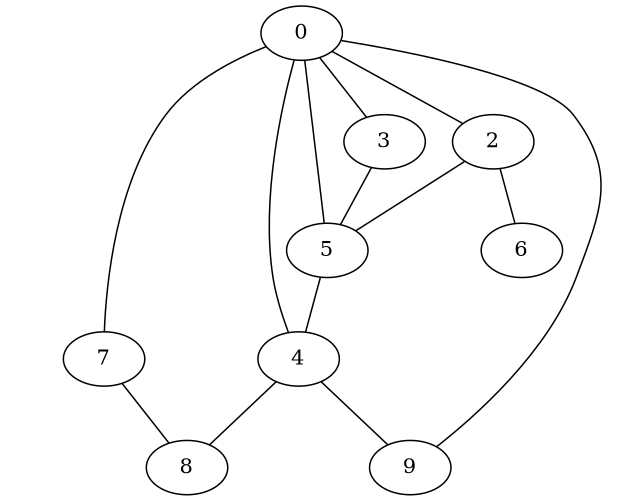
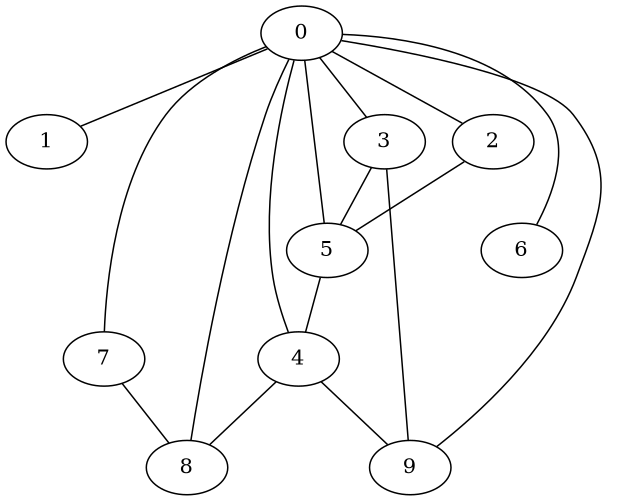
none -> (47, 142)
(508, 196) -> (533, 99)
none -> (229, 247)
none -> (397, 305)
